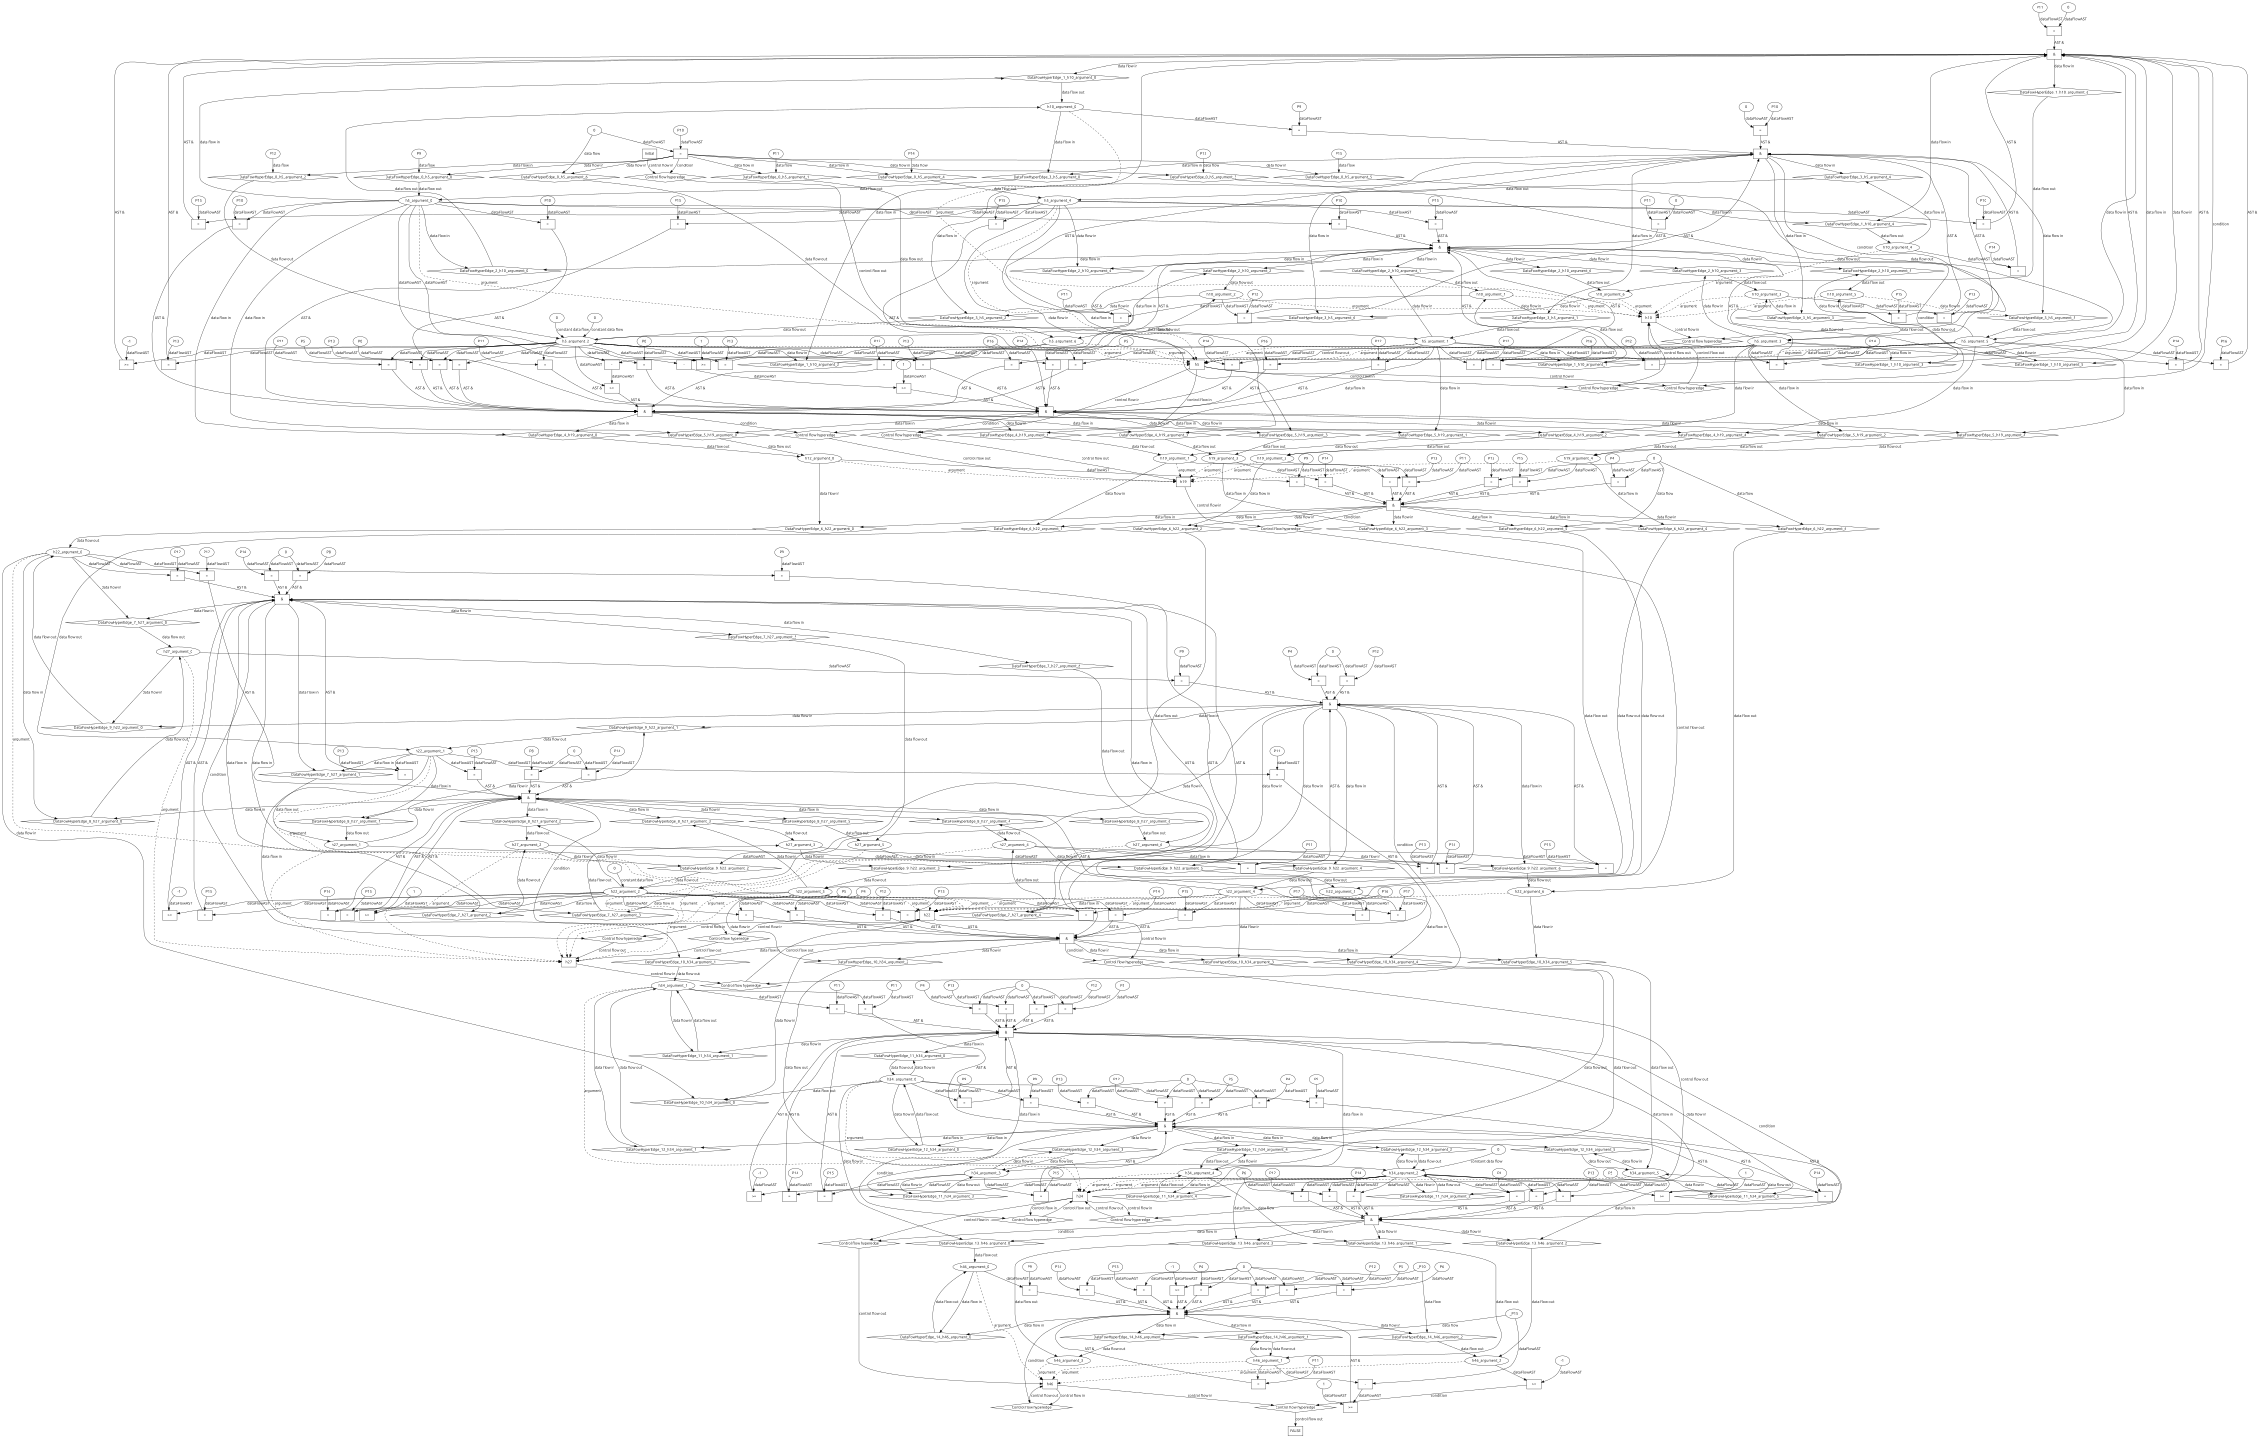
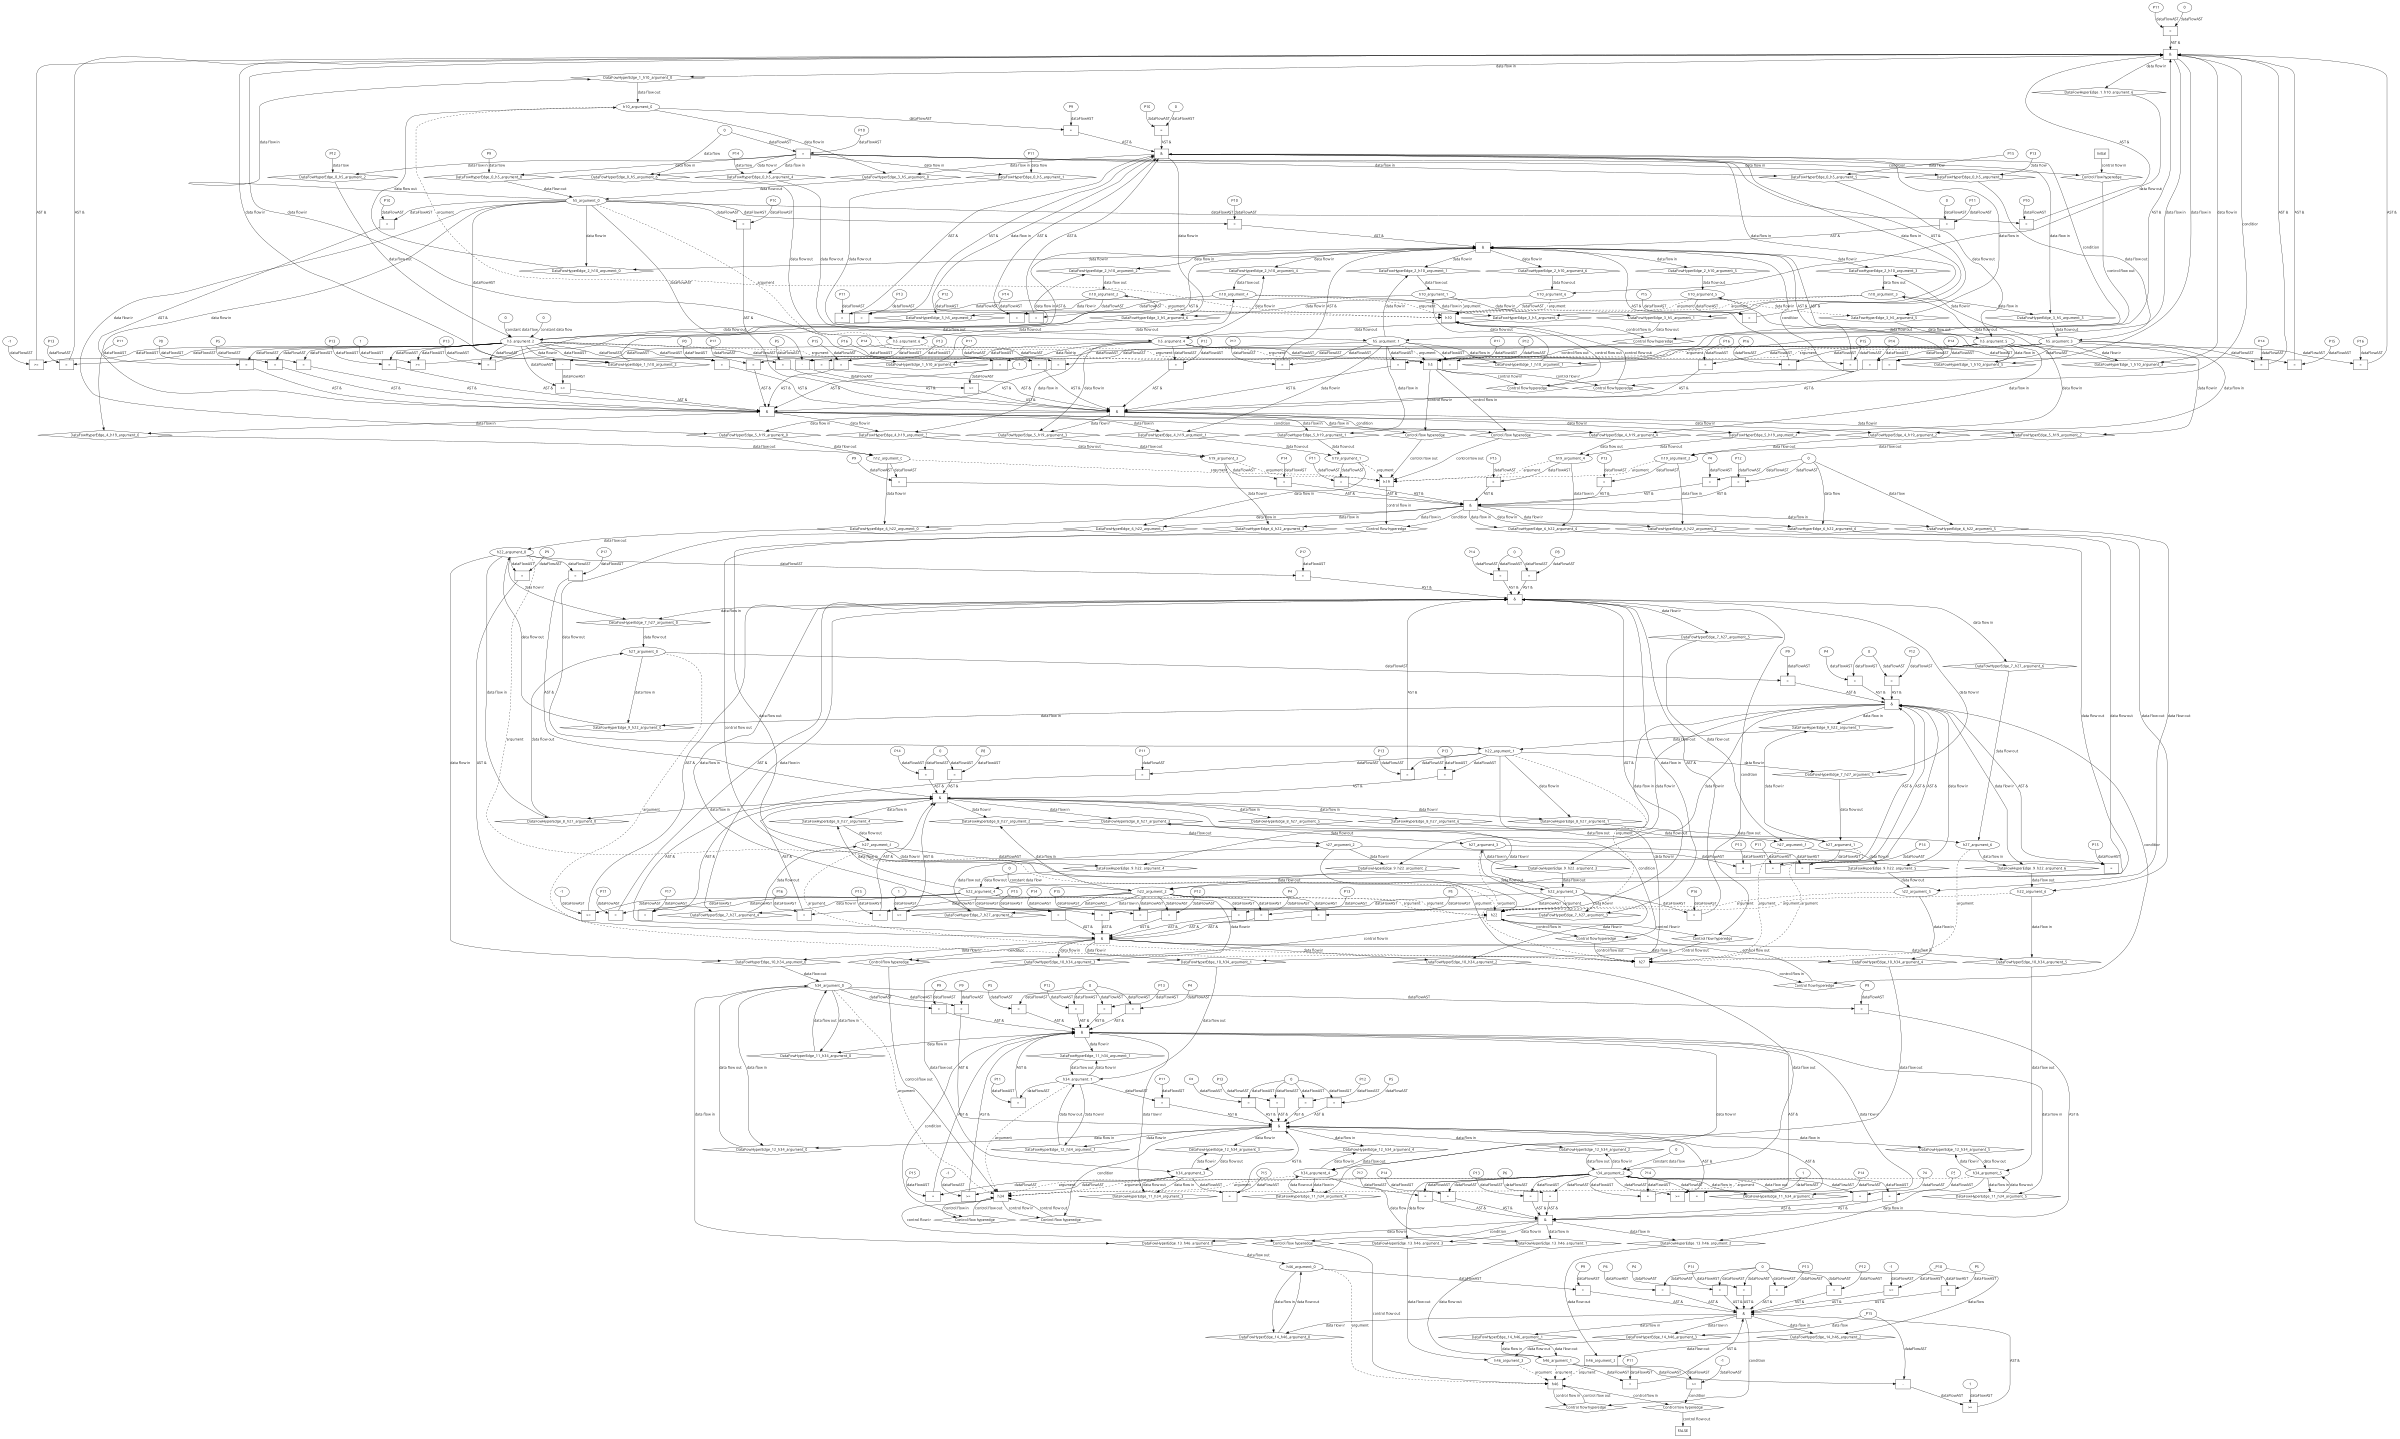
none -> (1238, 279)
(1840, 312) -> none
(693, 922) -> (1514, 937)
(395, 926) -> (1472, 898)
(804, 1090) -> (799, 973)
none -> (1064, 1182)
(1487, 1361) -> (1601, 1361)
